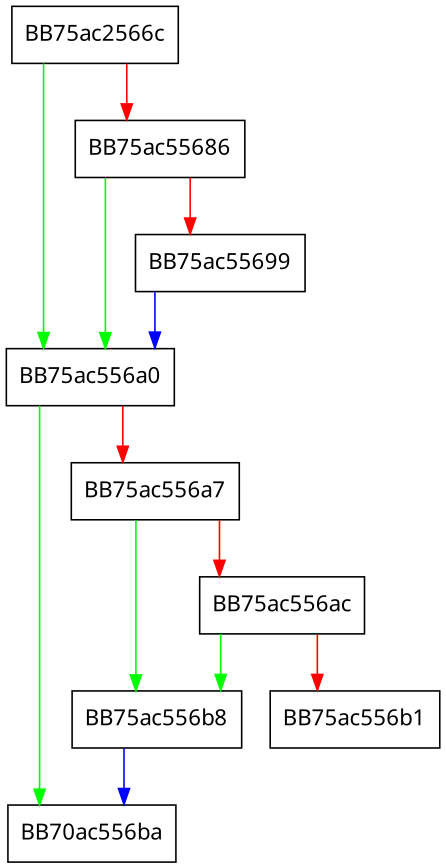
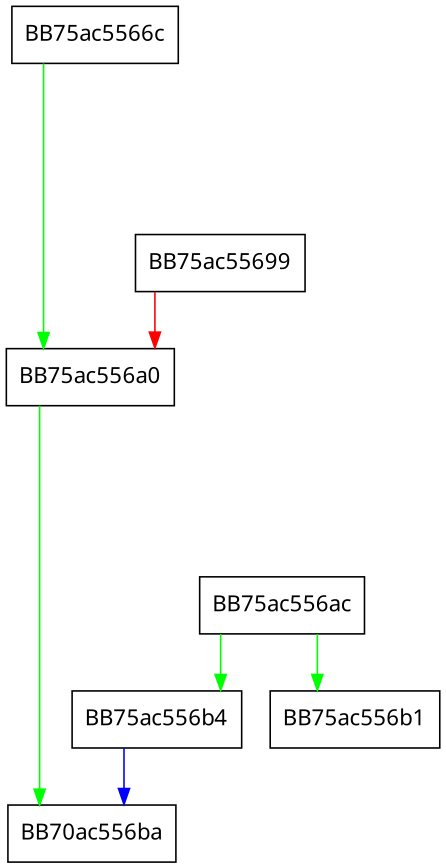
(95, 35) -> (95, 35)
(160, 149) -> none
(155, 312) -> (155, 312)
(155, 491) -> none
(317, 654) -> (317, 654)
(157, 719) -> (157, 719)
